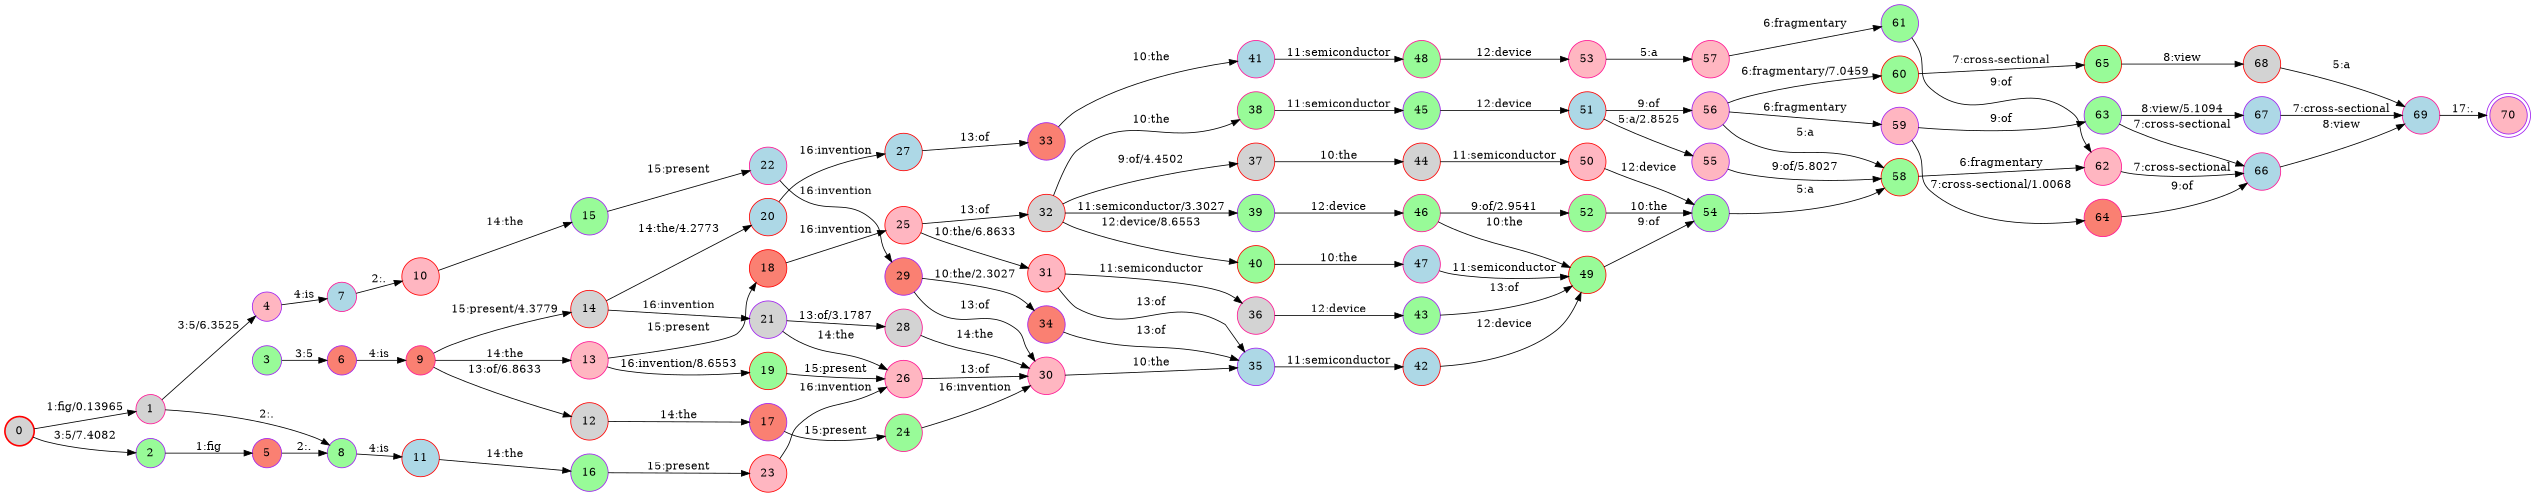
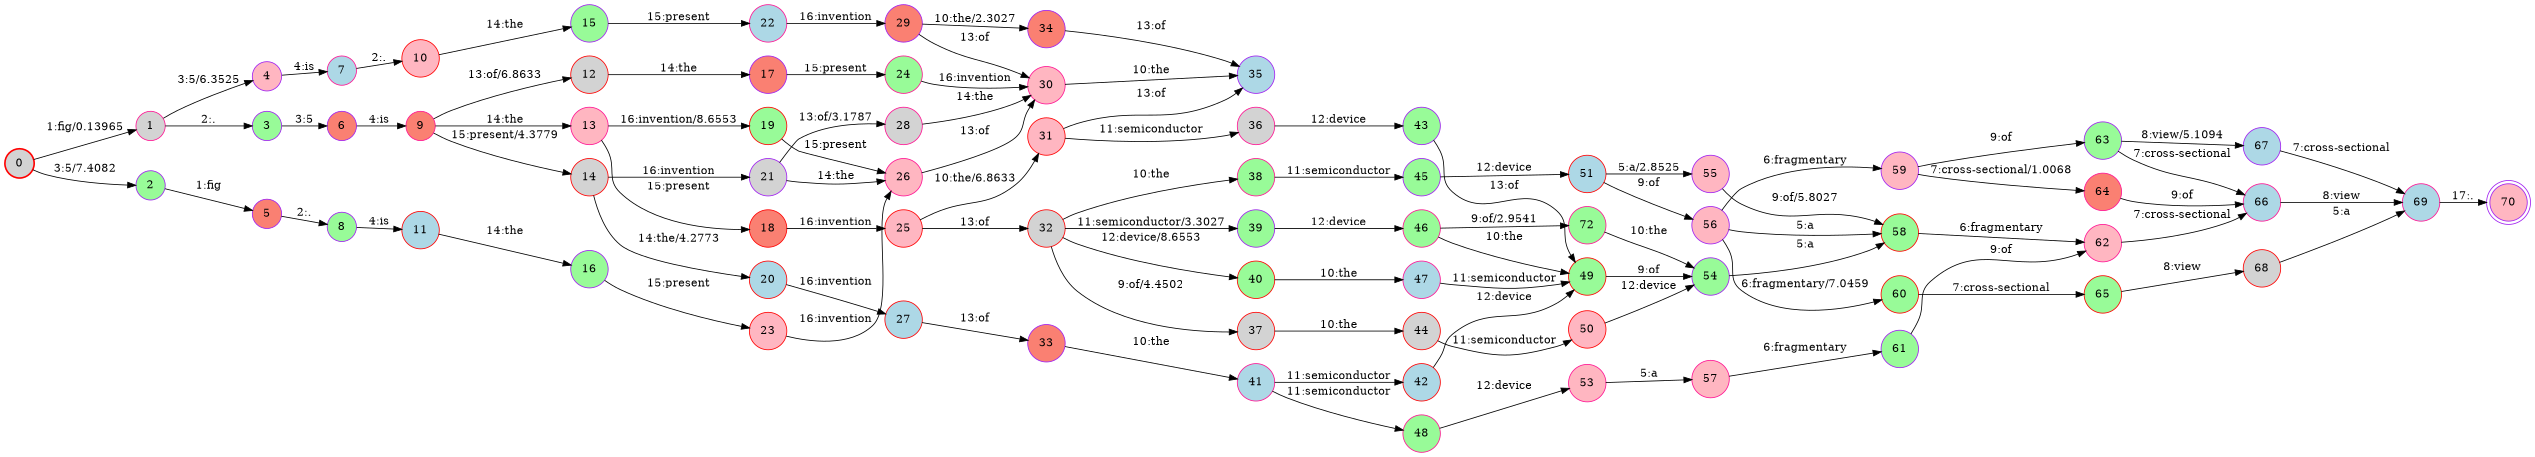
(1587, 213) -> (1587, 225)
(1335, 367) -> (1335, 382)
(245, 419) -> (205, 126)
